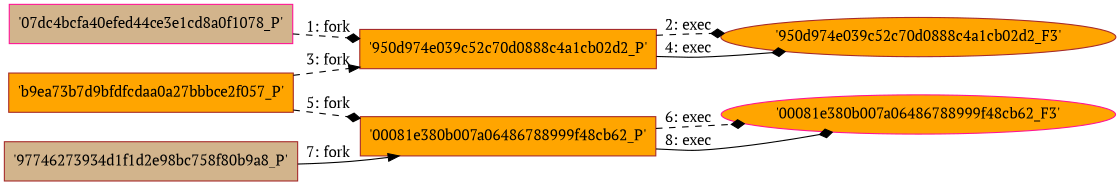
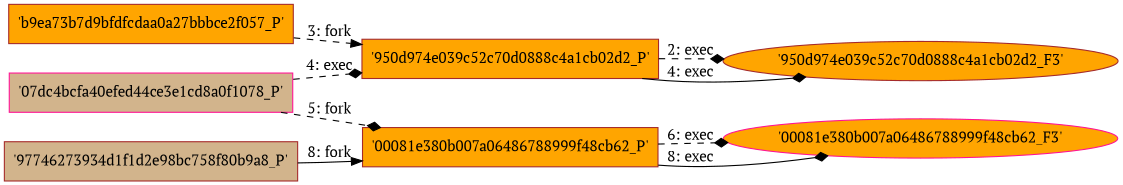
(329, 28) -> (330, 66)
(320, 113) -> (324, 119)
(329, 153) -> (330, 153)
